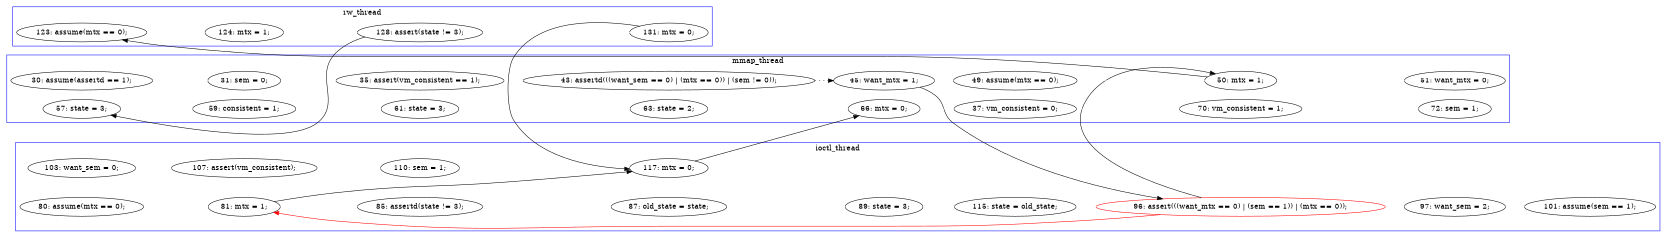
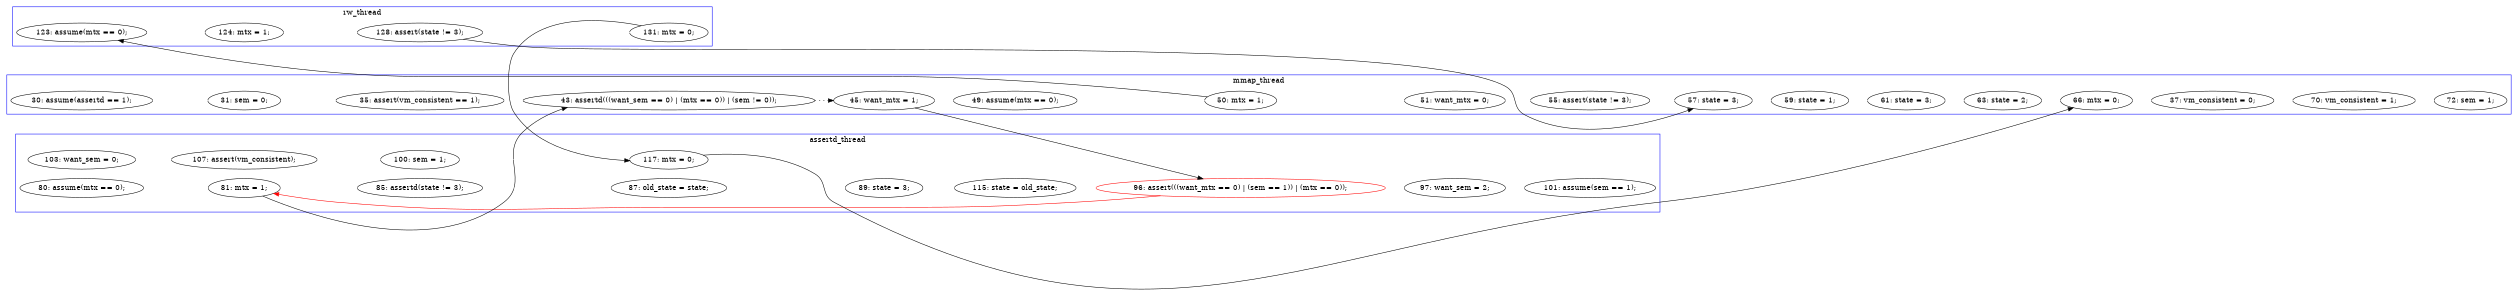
none -> (1590, 101)
(244, 109) -> (1810, 101)
(1080, 118) -> none
(838, 148) -> (838, 140)
(420, 168) -> (420, 160)
(450, 185) -> (445, 227)
